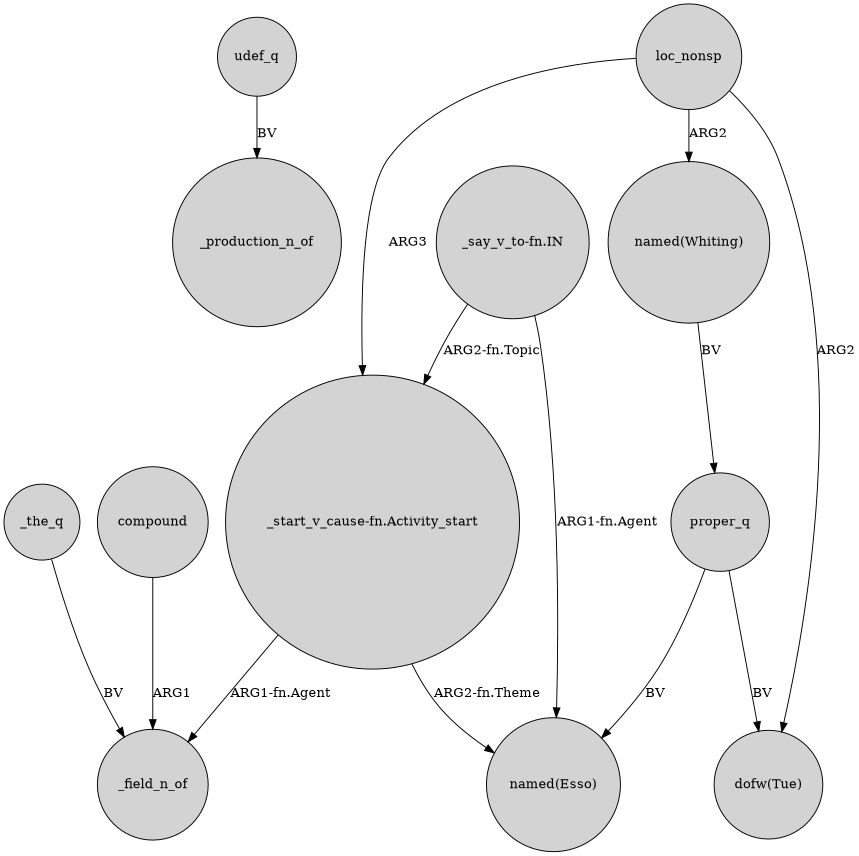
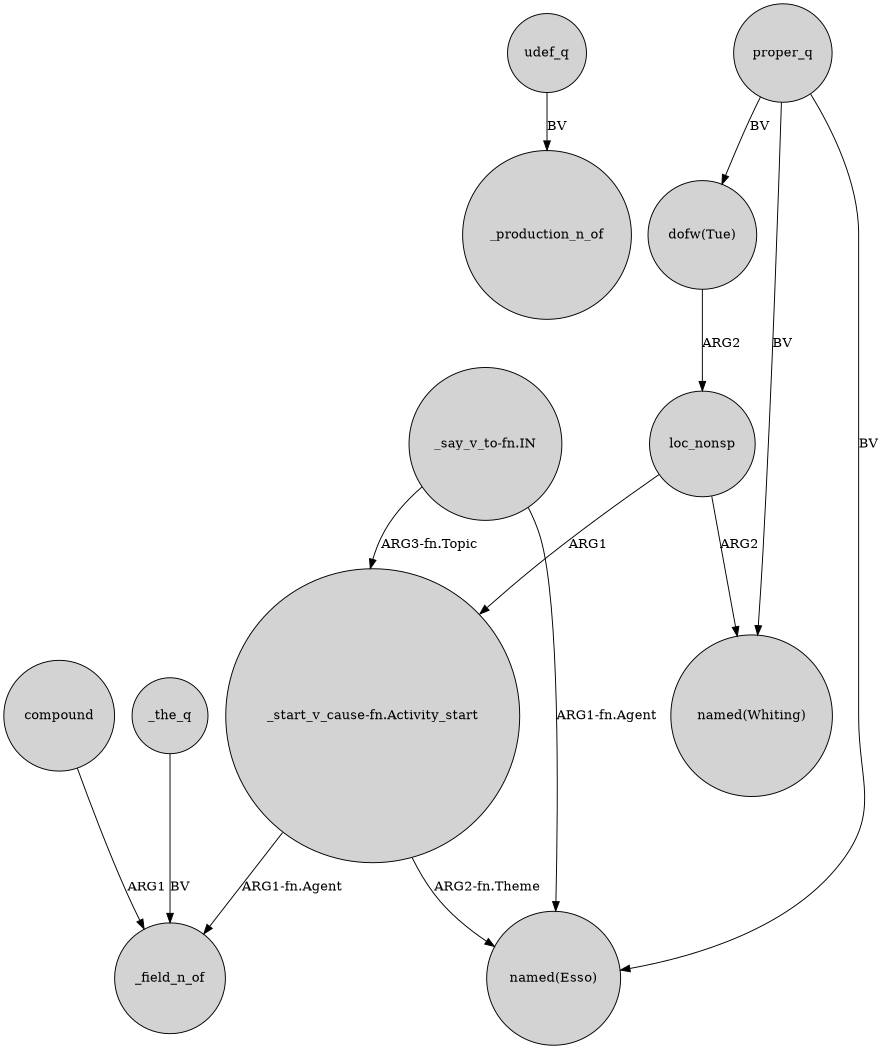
(408, 242) -> (588, 544)
(492, 351) -> (430, 544)
(706, 393) -> (772, 364)
(819, 398) -> (702, 335)
